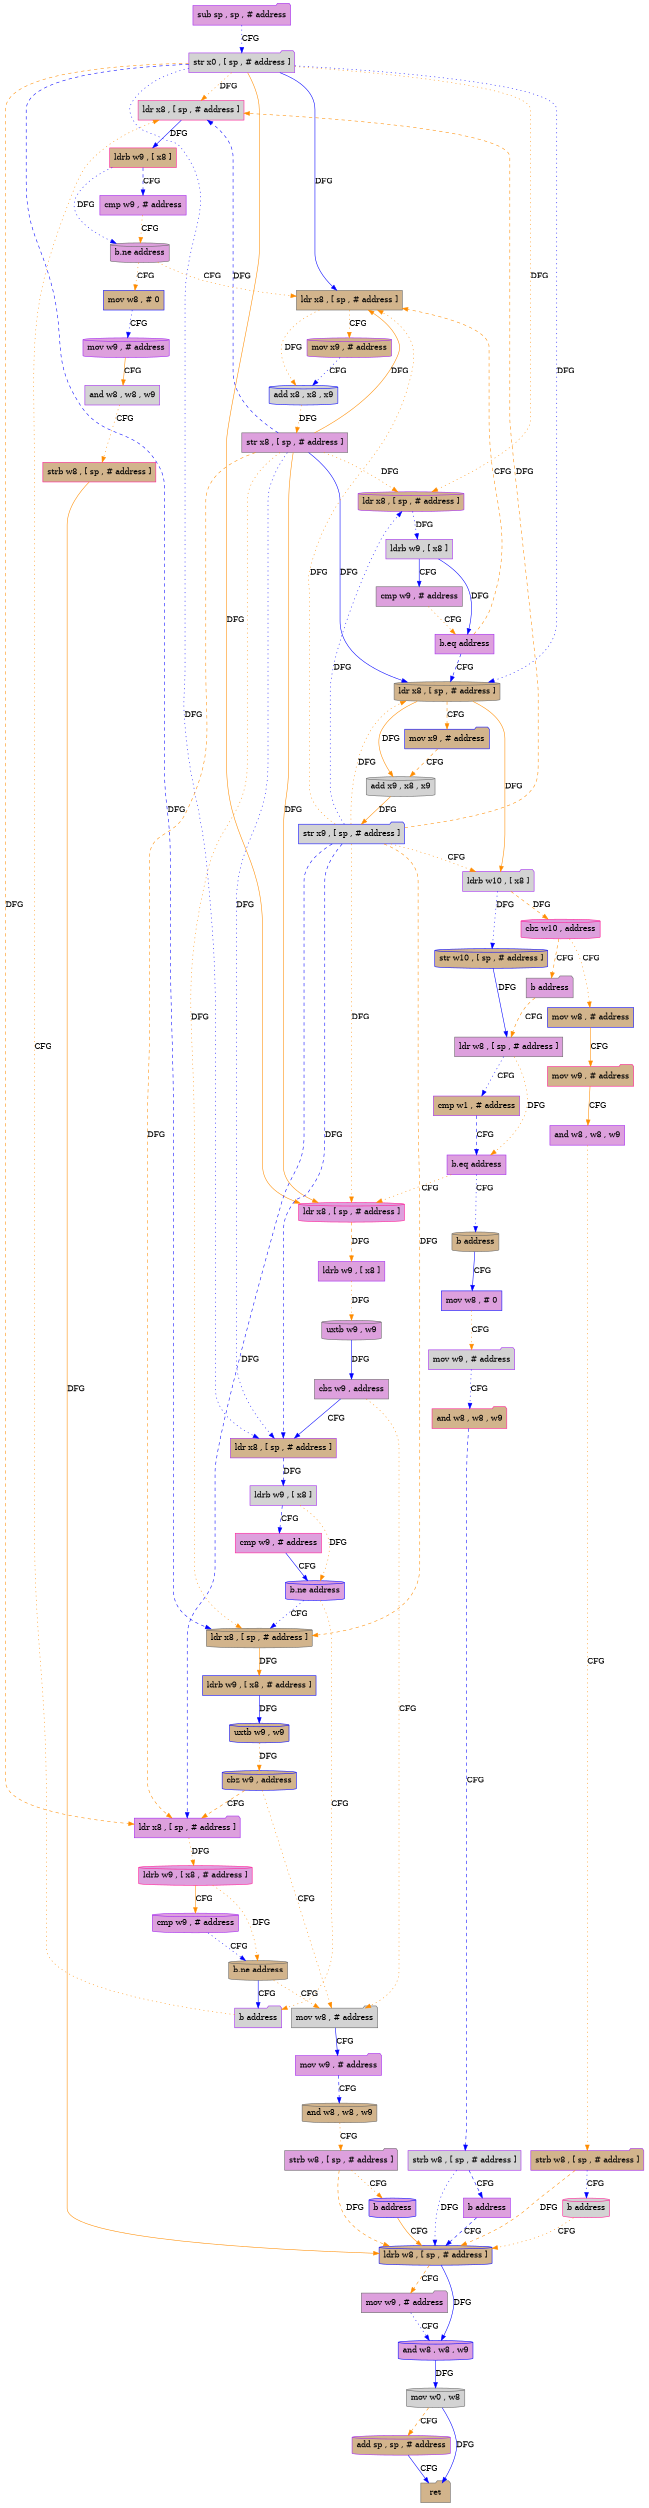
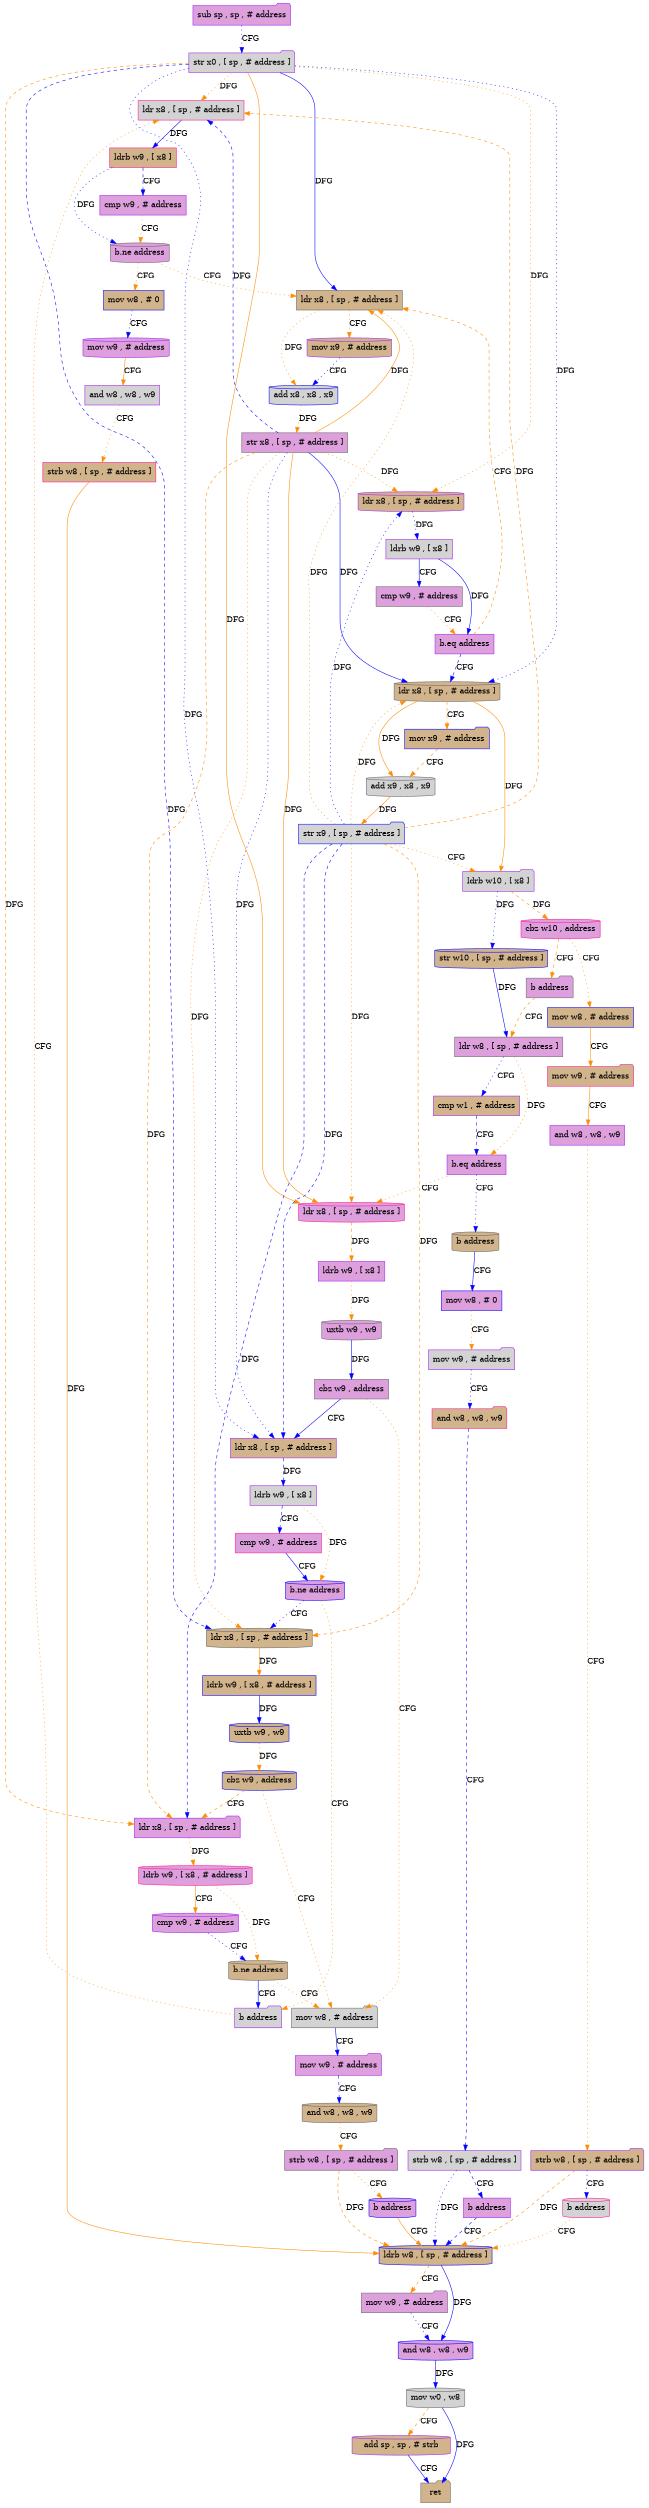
(401, 2445) -> (401, 2445)
